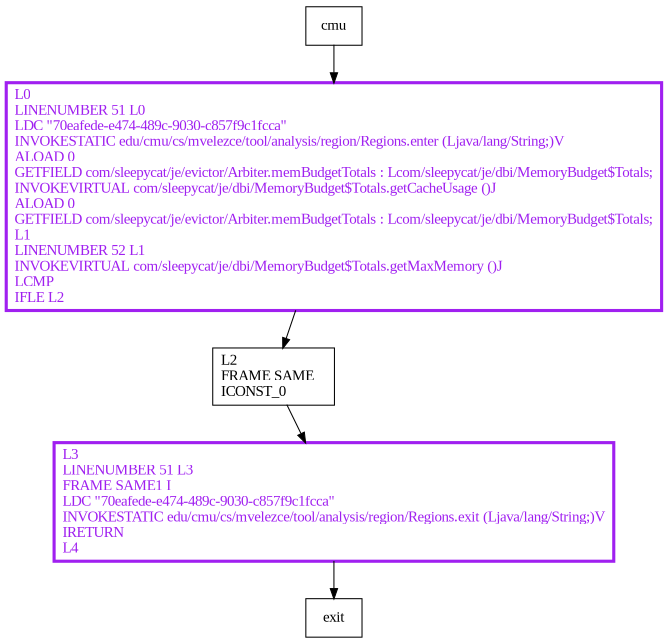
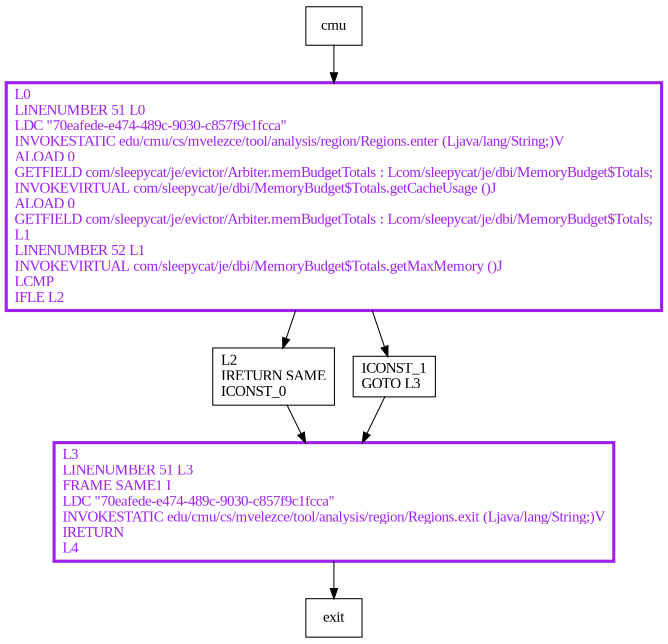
(274, 377) -> (274, 377)
none -> (394, 377)
